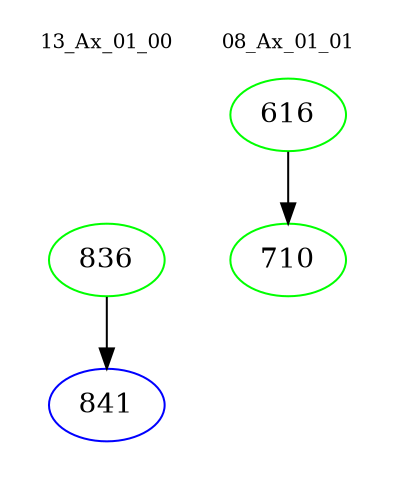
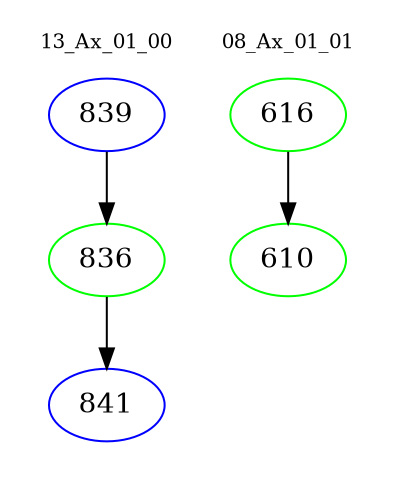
none -> (107, 115)
(288, 260) -> (288, 260)
